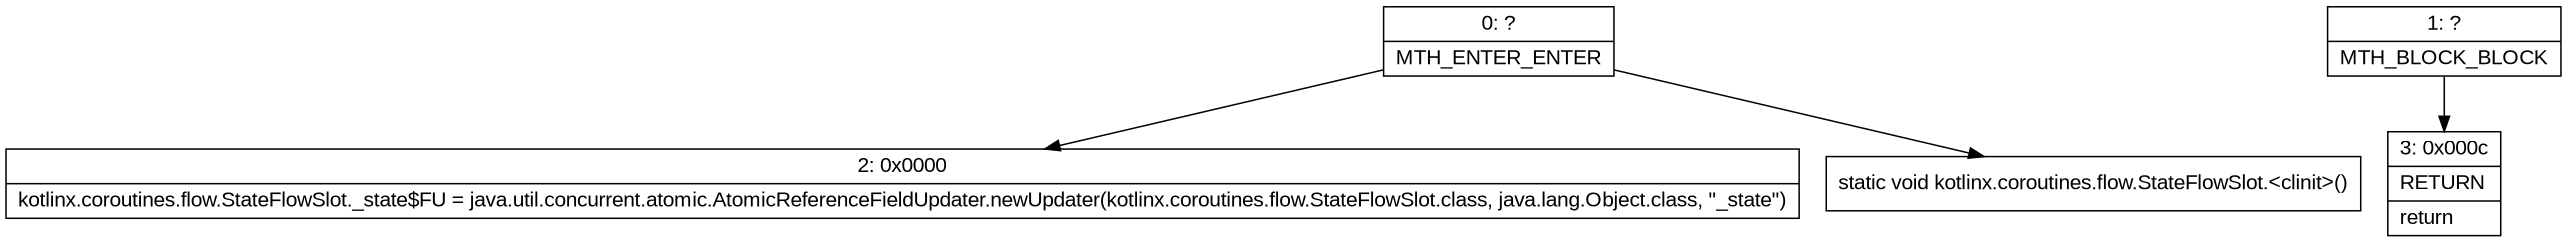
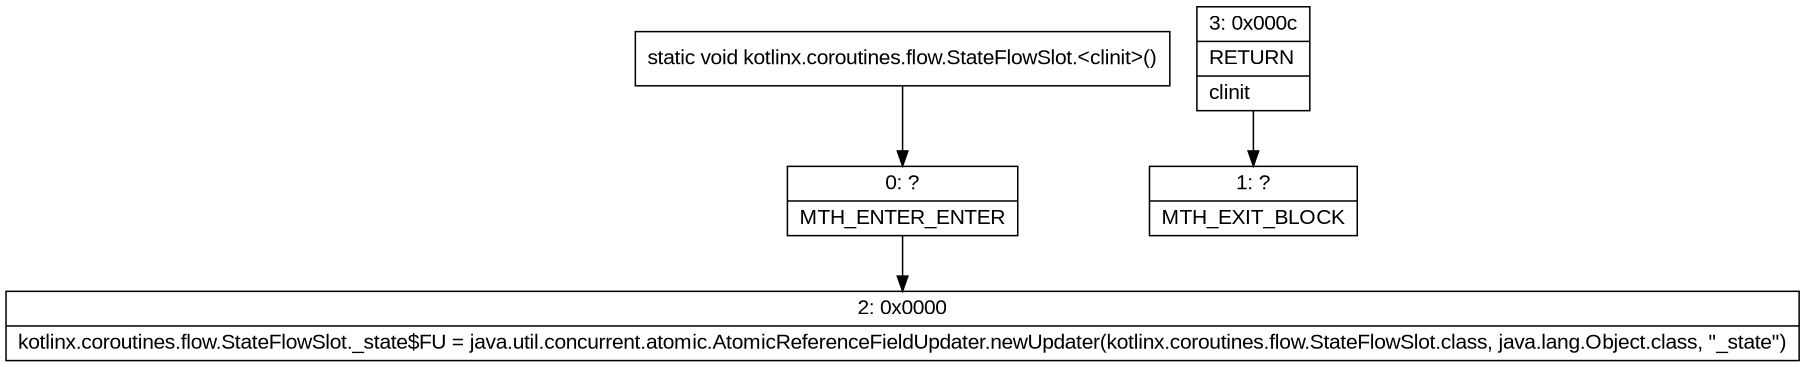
(2444, 58) -> (1253, 218)
(2444, 96) -> (1253, 131)
(1791, 111) -> (903, 119)
(2427, 218) -> (1230, 93)
